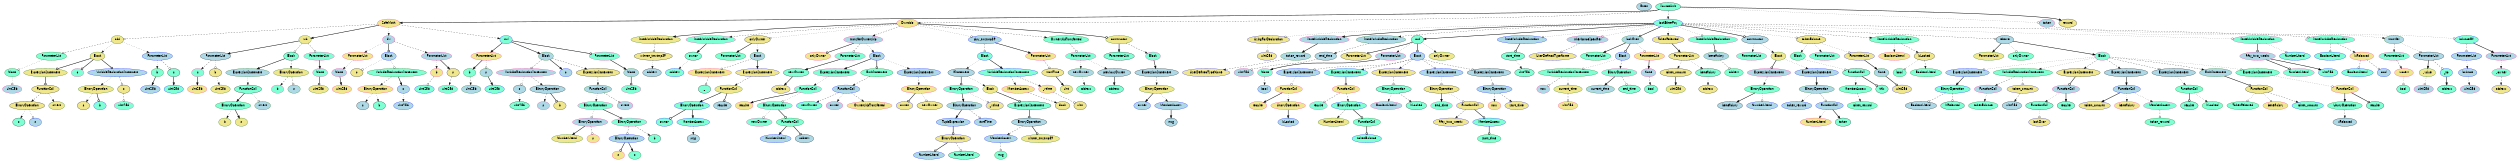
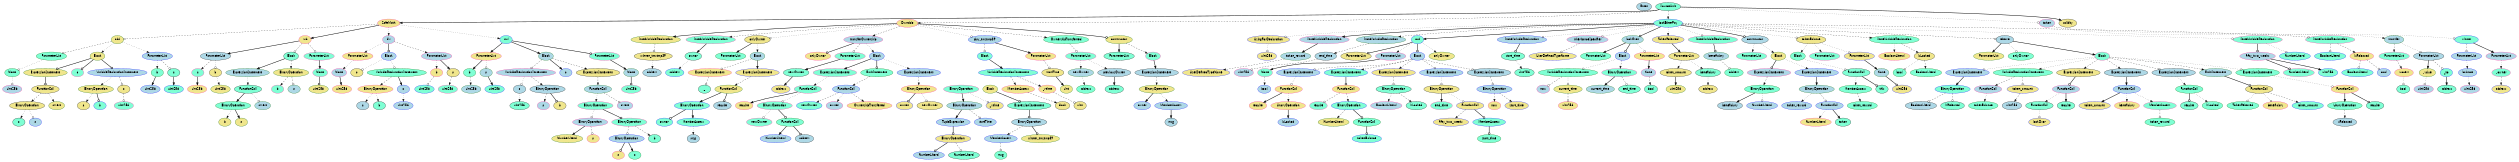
(2068, 23) -> (2068, 23)
(448, 32) -> (448, 32)
(305, 40) -> (305, 40)
(1417, 40) -> (1417, 40)
(2467, 40) -> (2467, 40)
(961, 73) -> none
